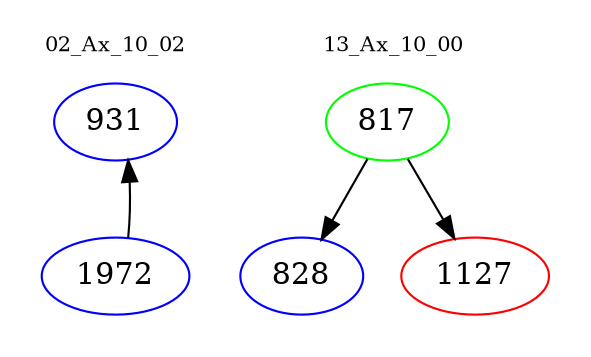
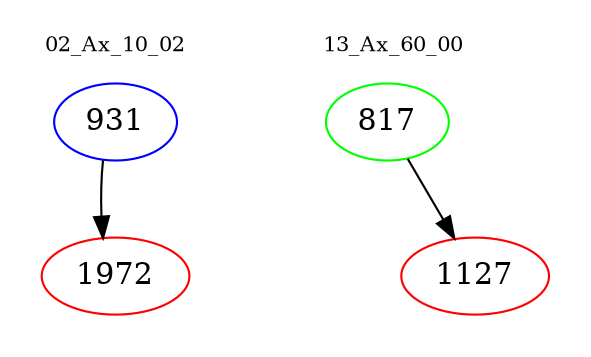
(394, 46) -> (394, 46)
(130, 210) -> (101, 188)
(116, 276) -> (116, 276)
(302, 276) -> none
